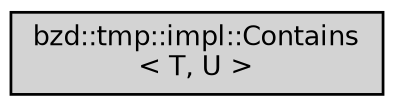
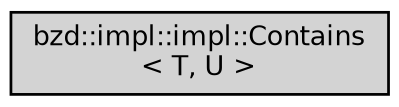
(197, 53) -> (200, 53)
